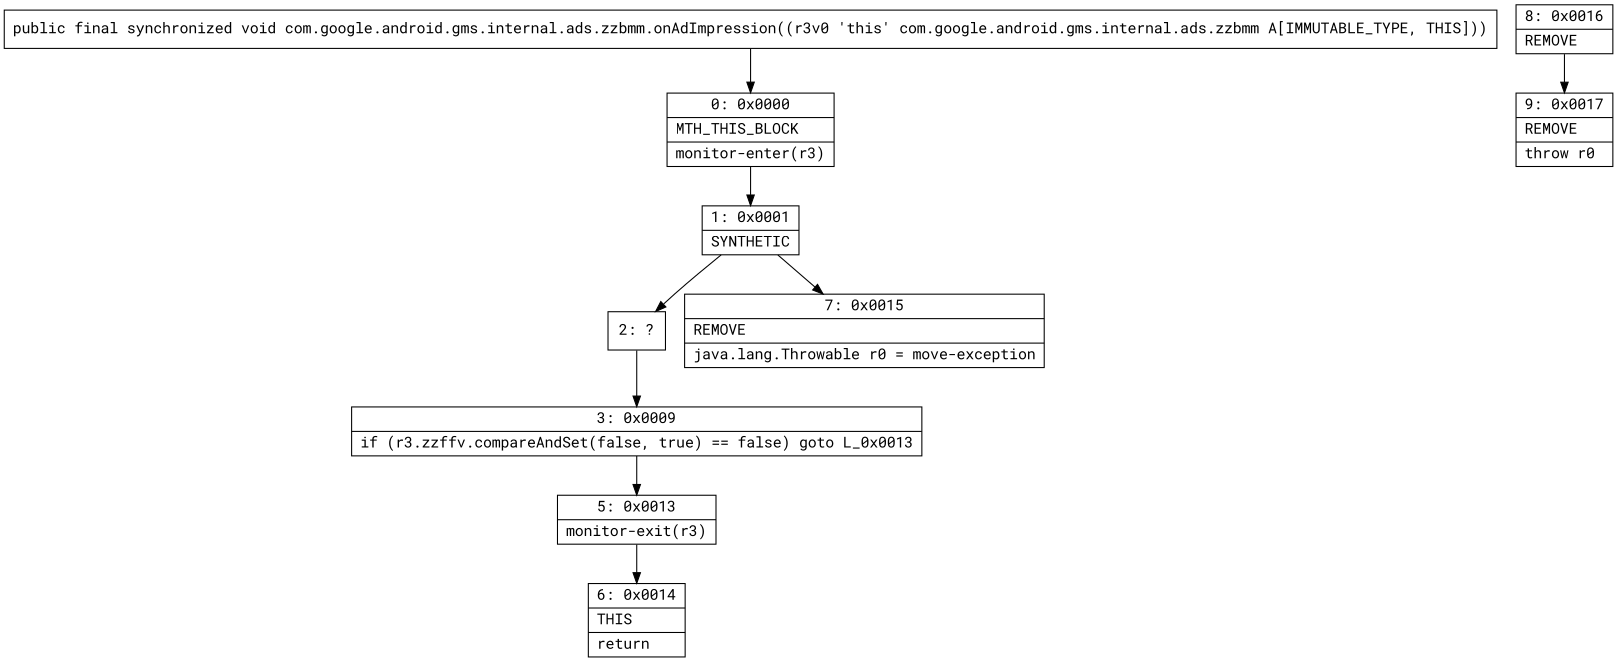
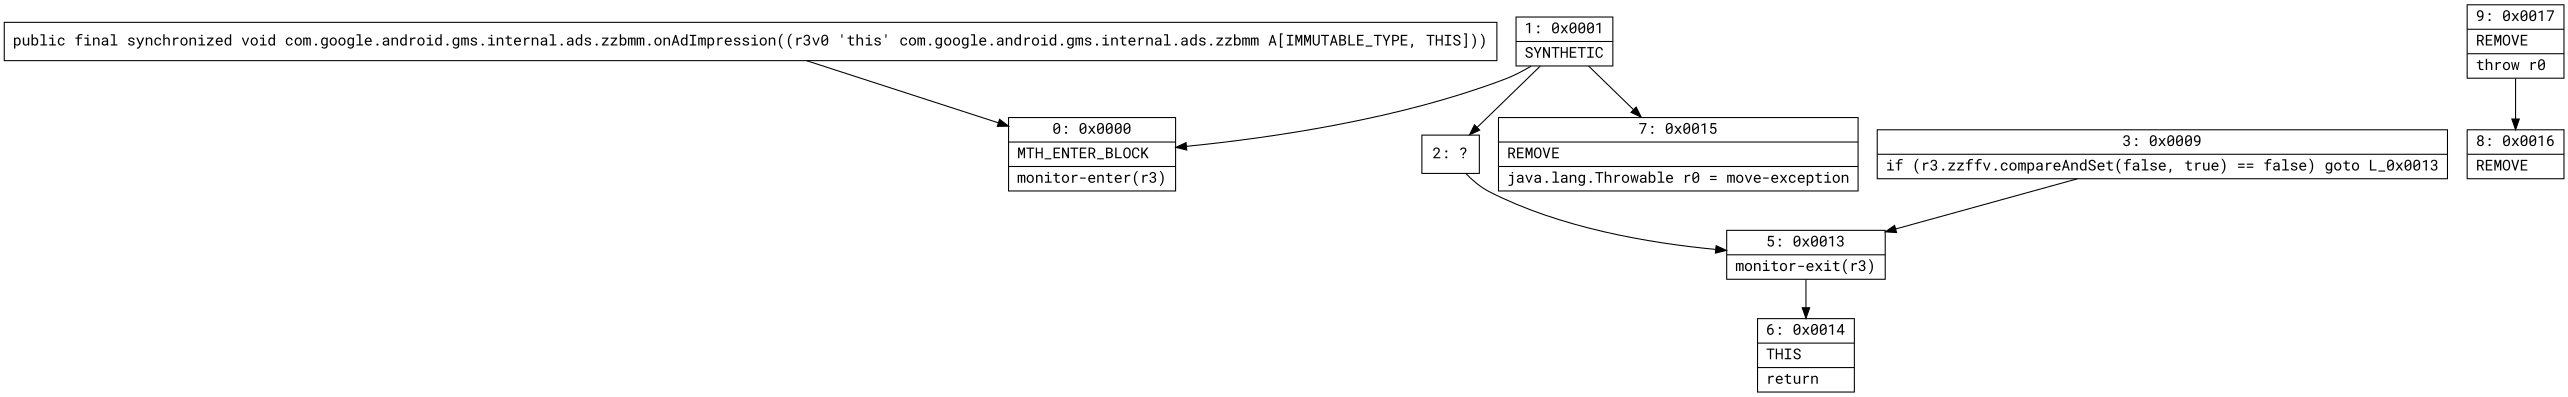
(1564, 68) -> (2516, 99)
(737, 129) -> (1083, 154)
(751, 181) -> (1362, 120)
(637, 373) -> (1585, 227)
